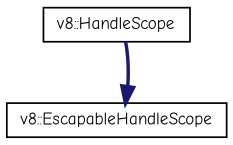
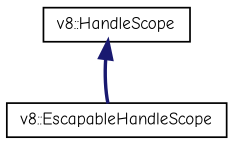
(128, 64) -> (105, 81)
